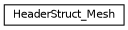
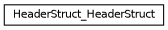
(64, 15) -> (84, 15)
